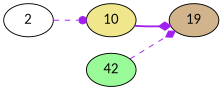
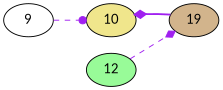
(29, 20) -> (29, 20)
(147, 26) -> (158, 14)
(111, 70) -> (111, 70)
